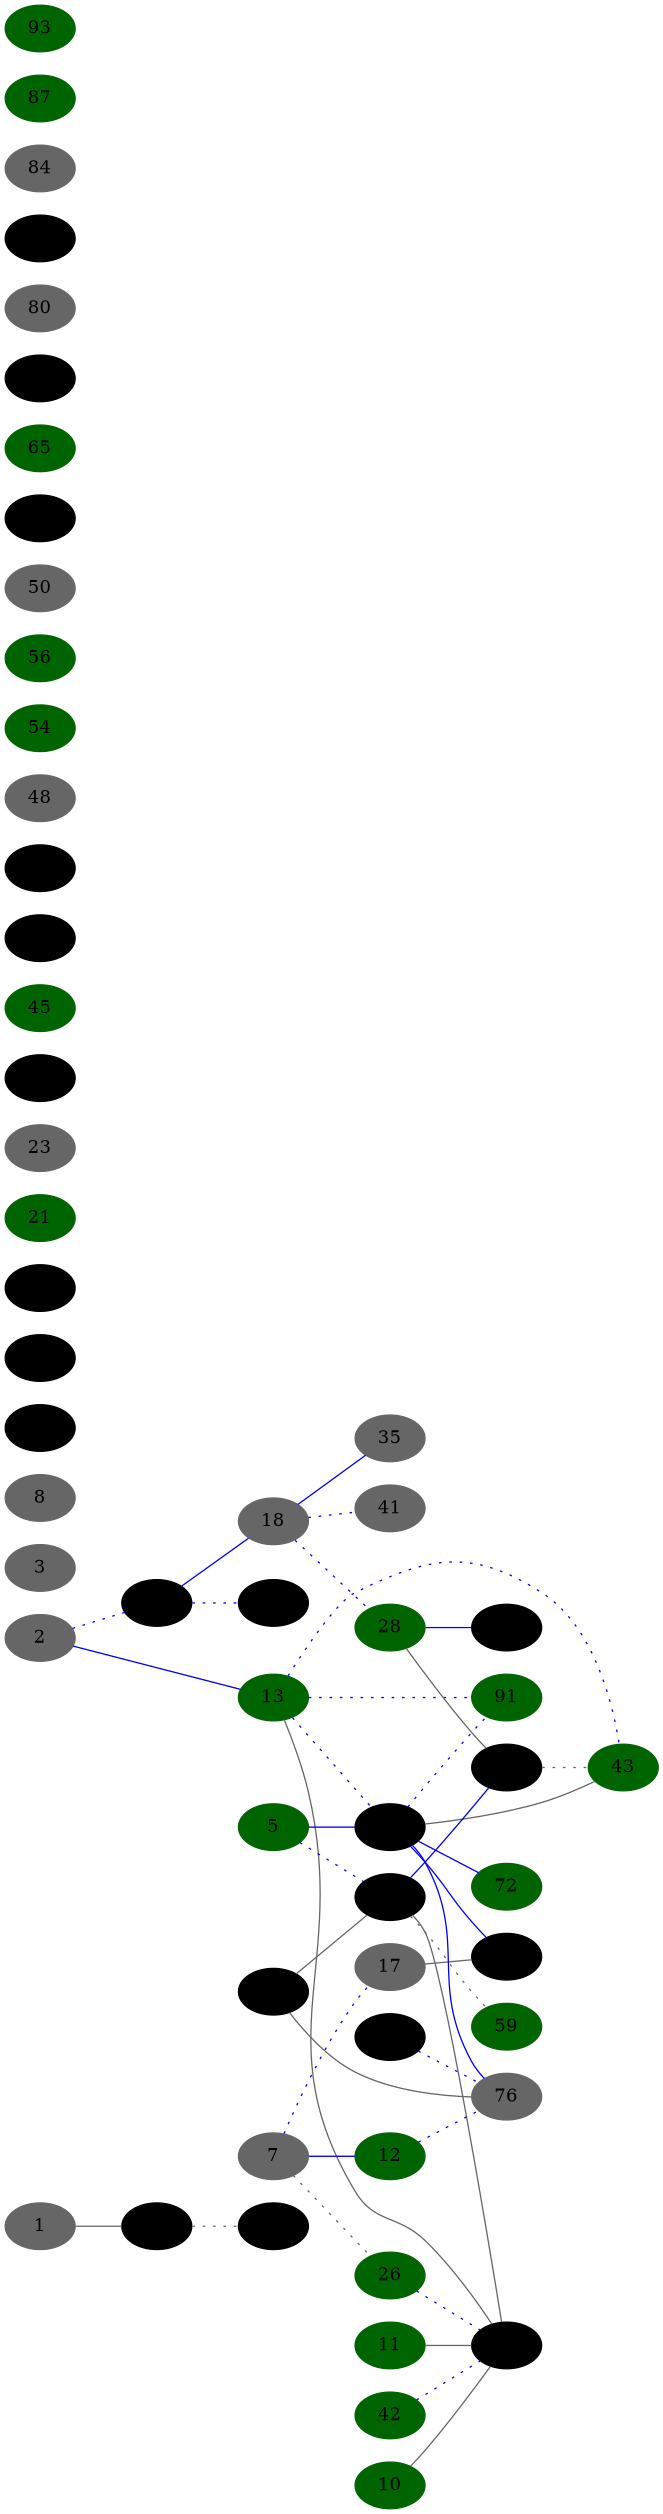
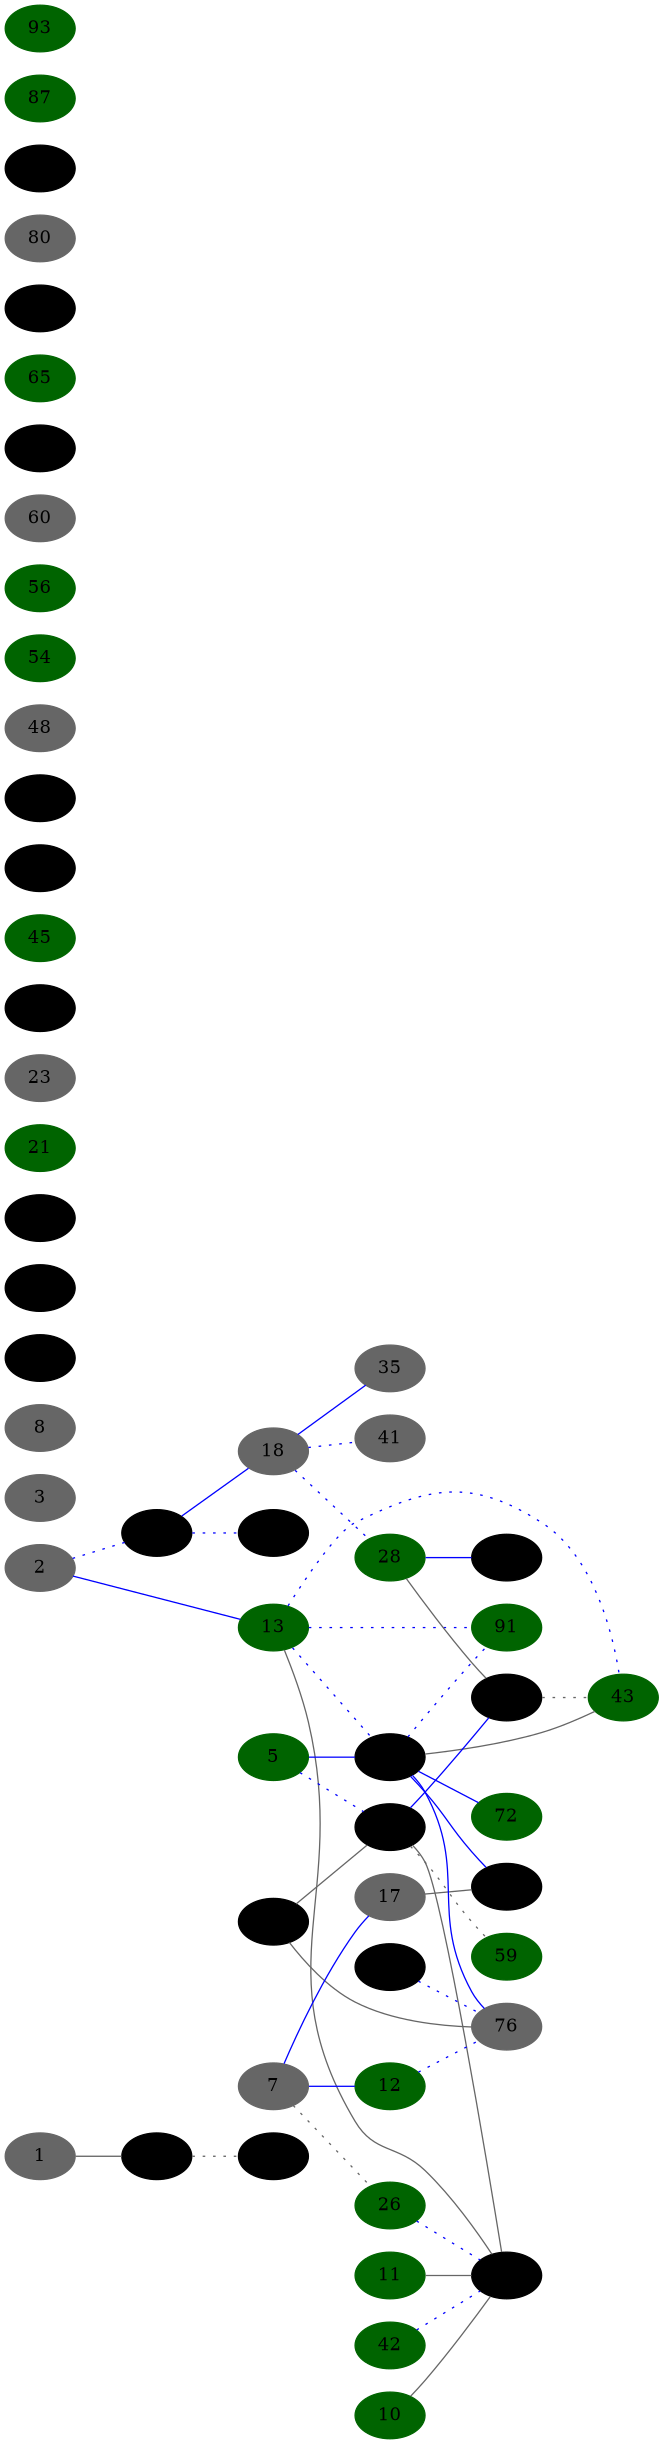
(40, 168) -> none
(40, 588) -> (40, 518)
(330, 2042) -> (330, 1972)
